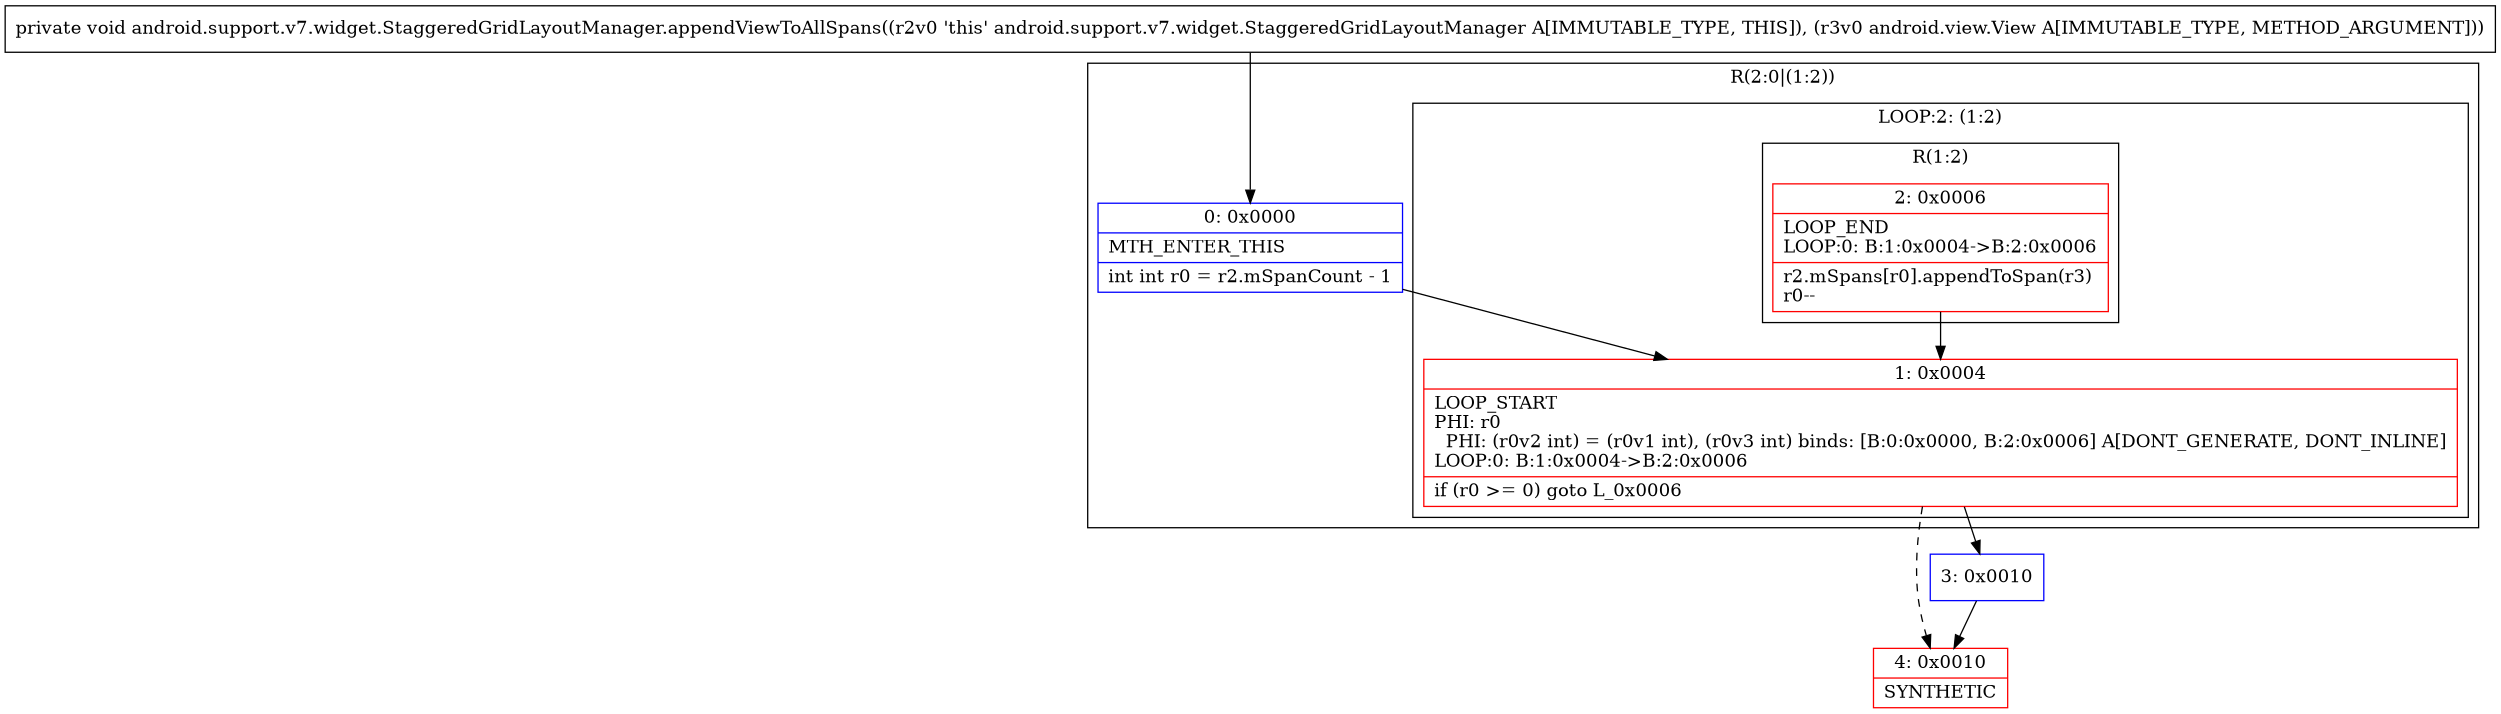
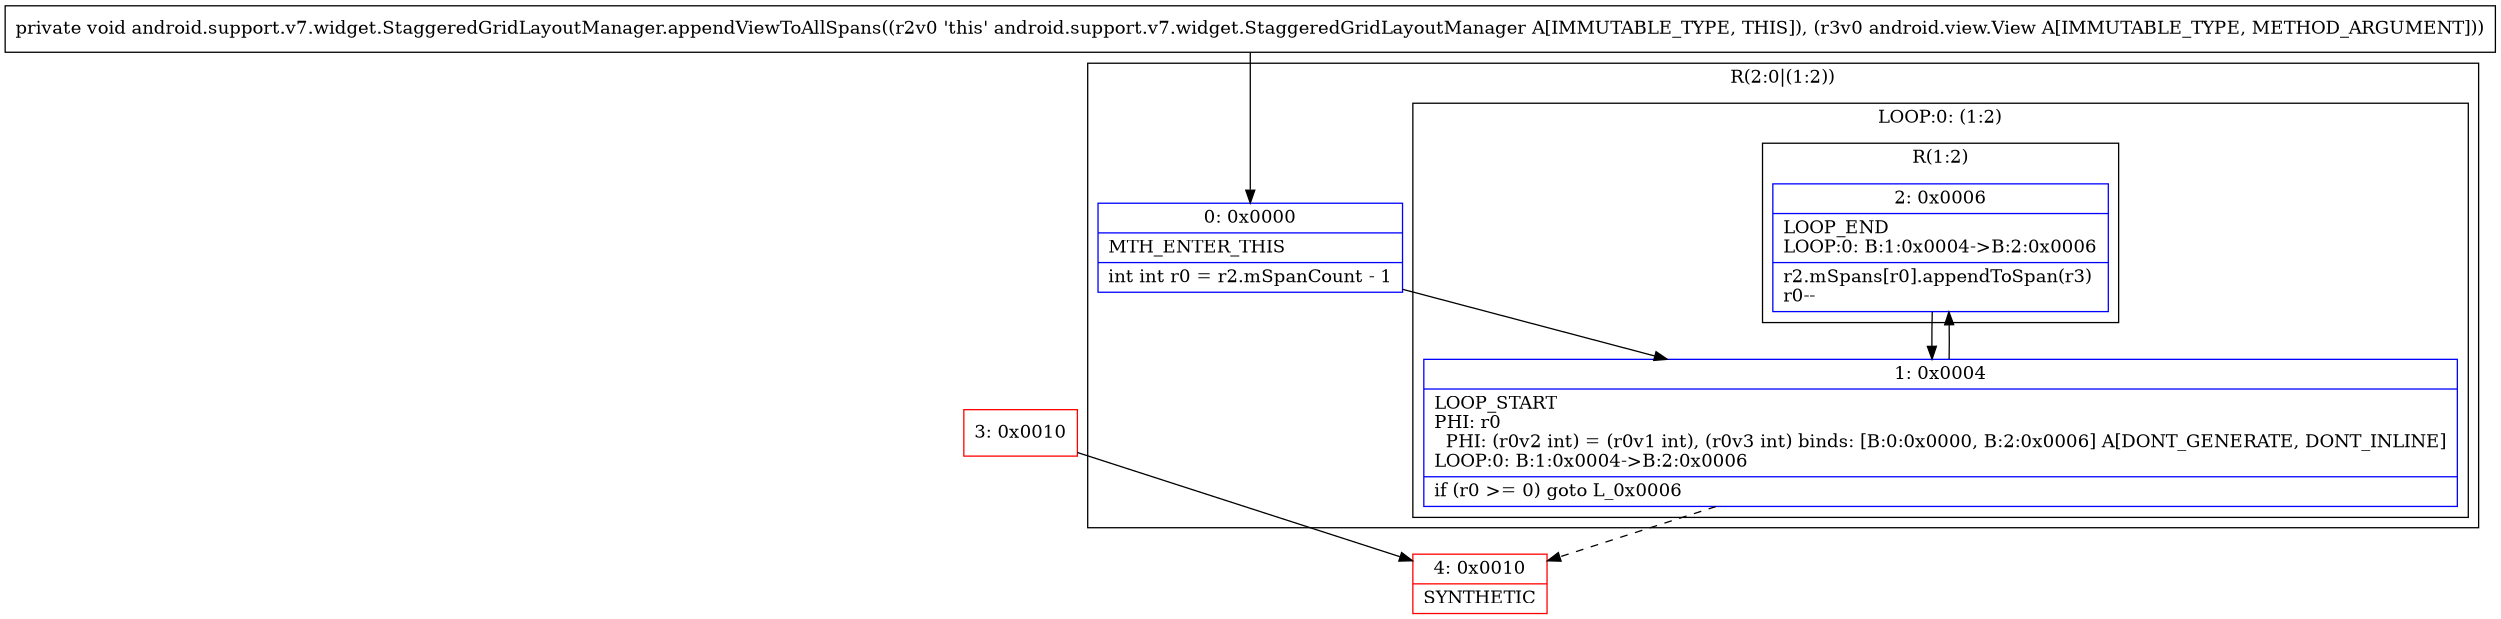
(1941, 118) -> (1941, 118)
(1941, 248) -> (1941, 248)
(1941, 433) -> (1941, 433)
(1970, 524) -> (1949, 342)
(1987, 577) -> (1021, 433)
